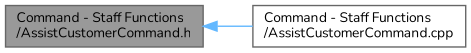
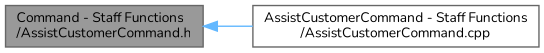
(359, 26) -> (396, 26)
